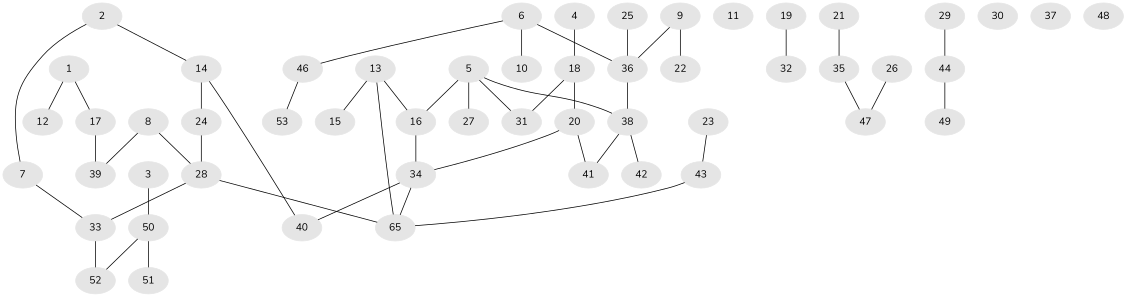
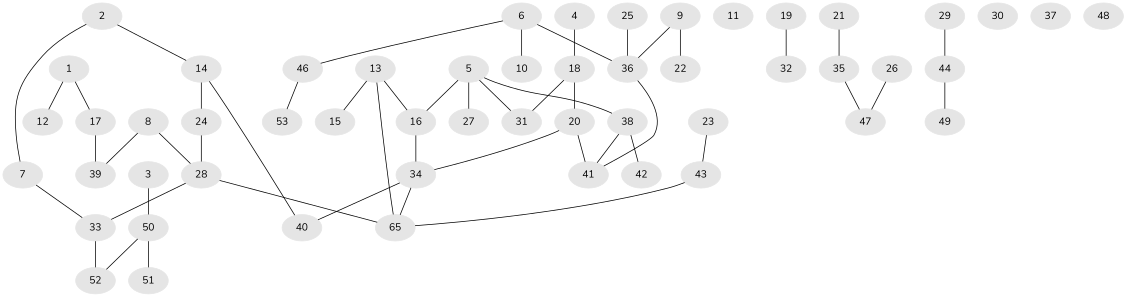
(627, 96) -> (654, 135)
